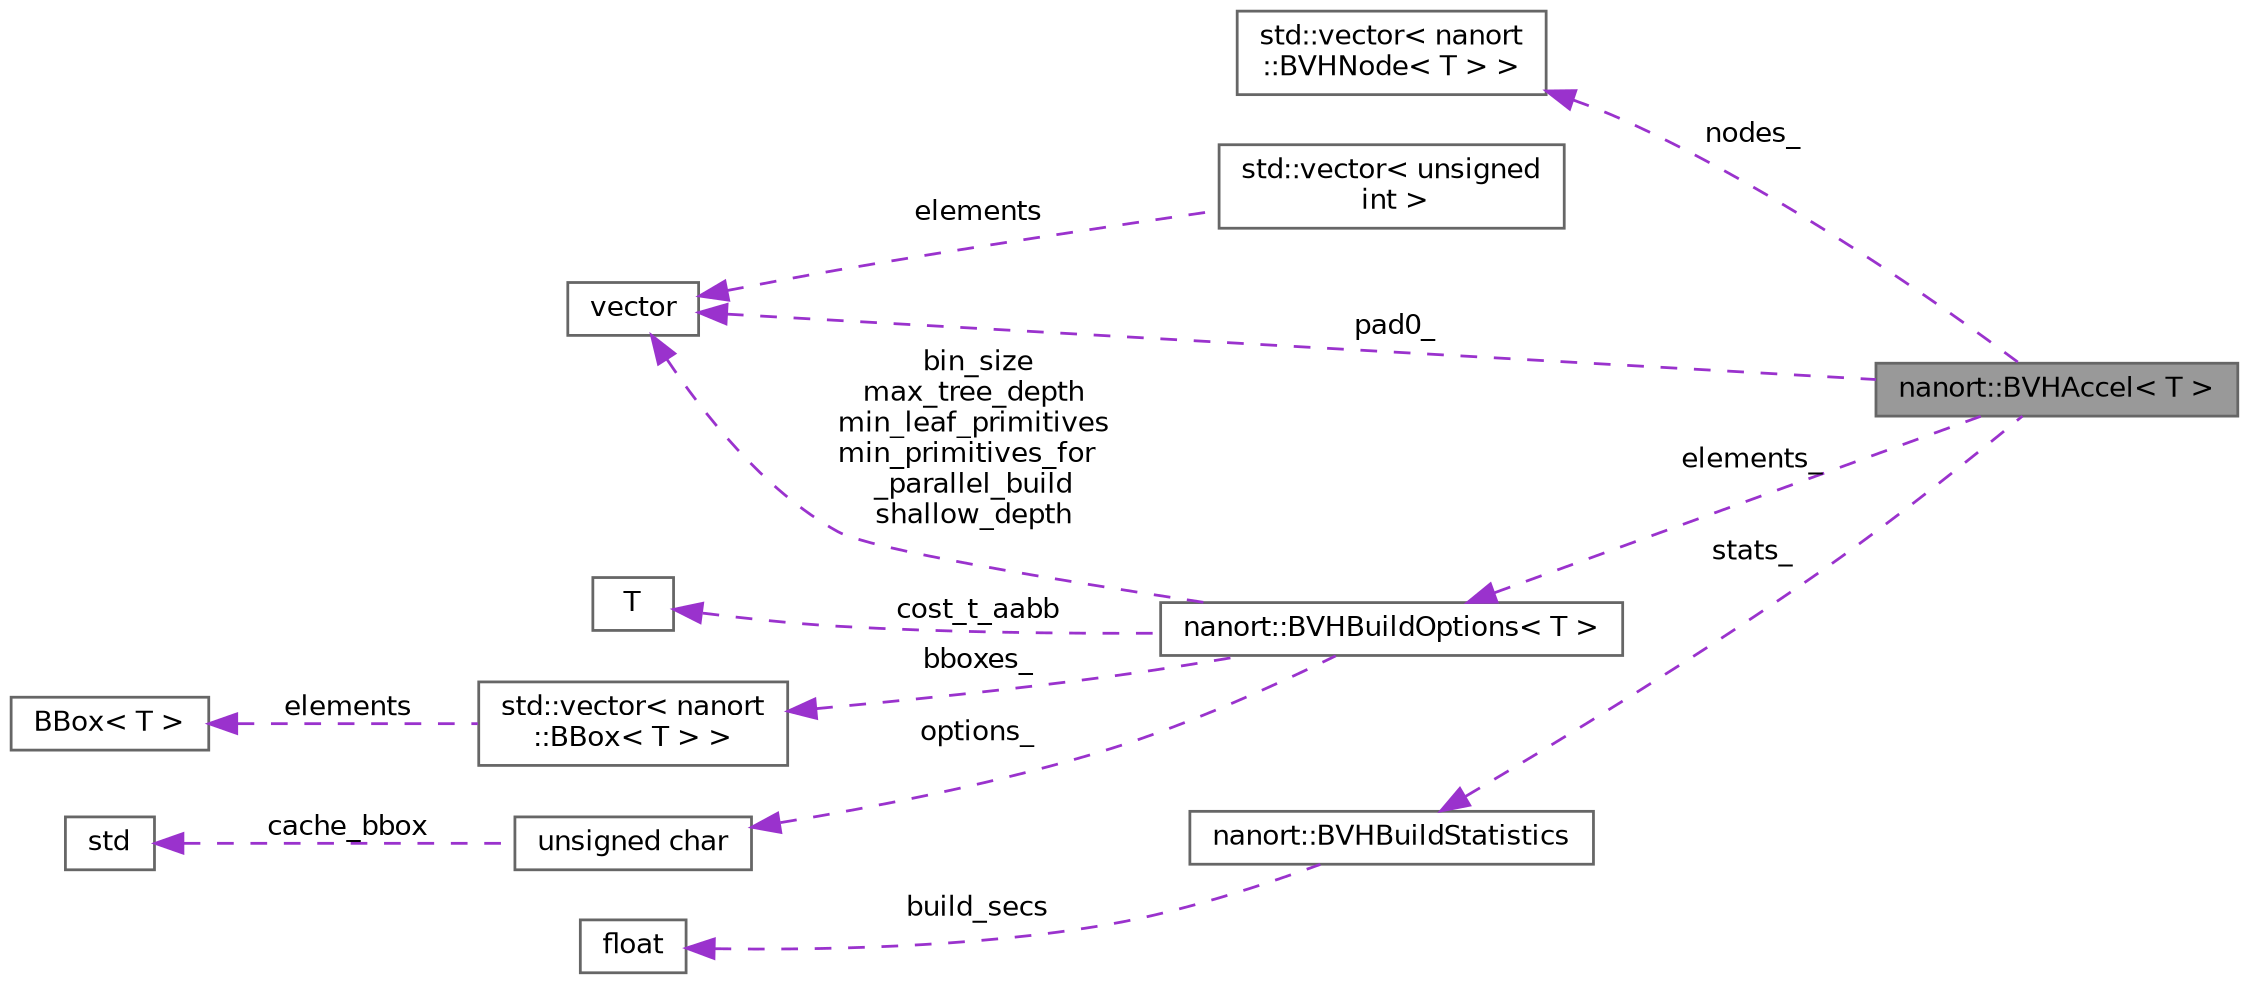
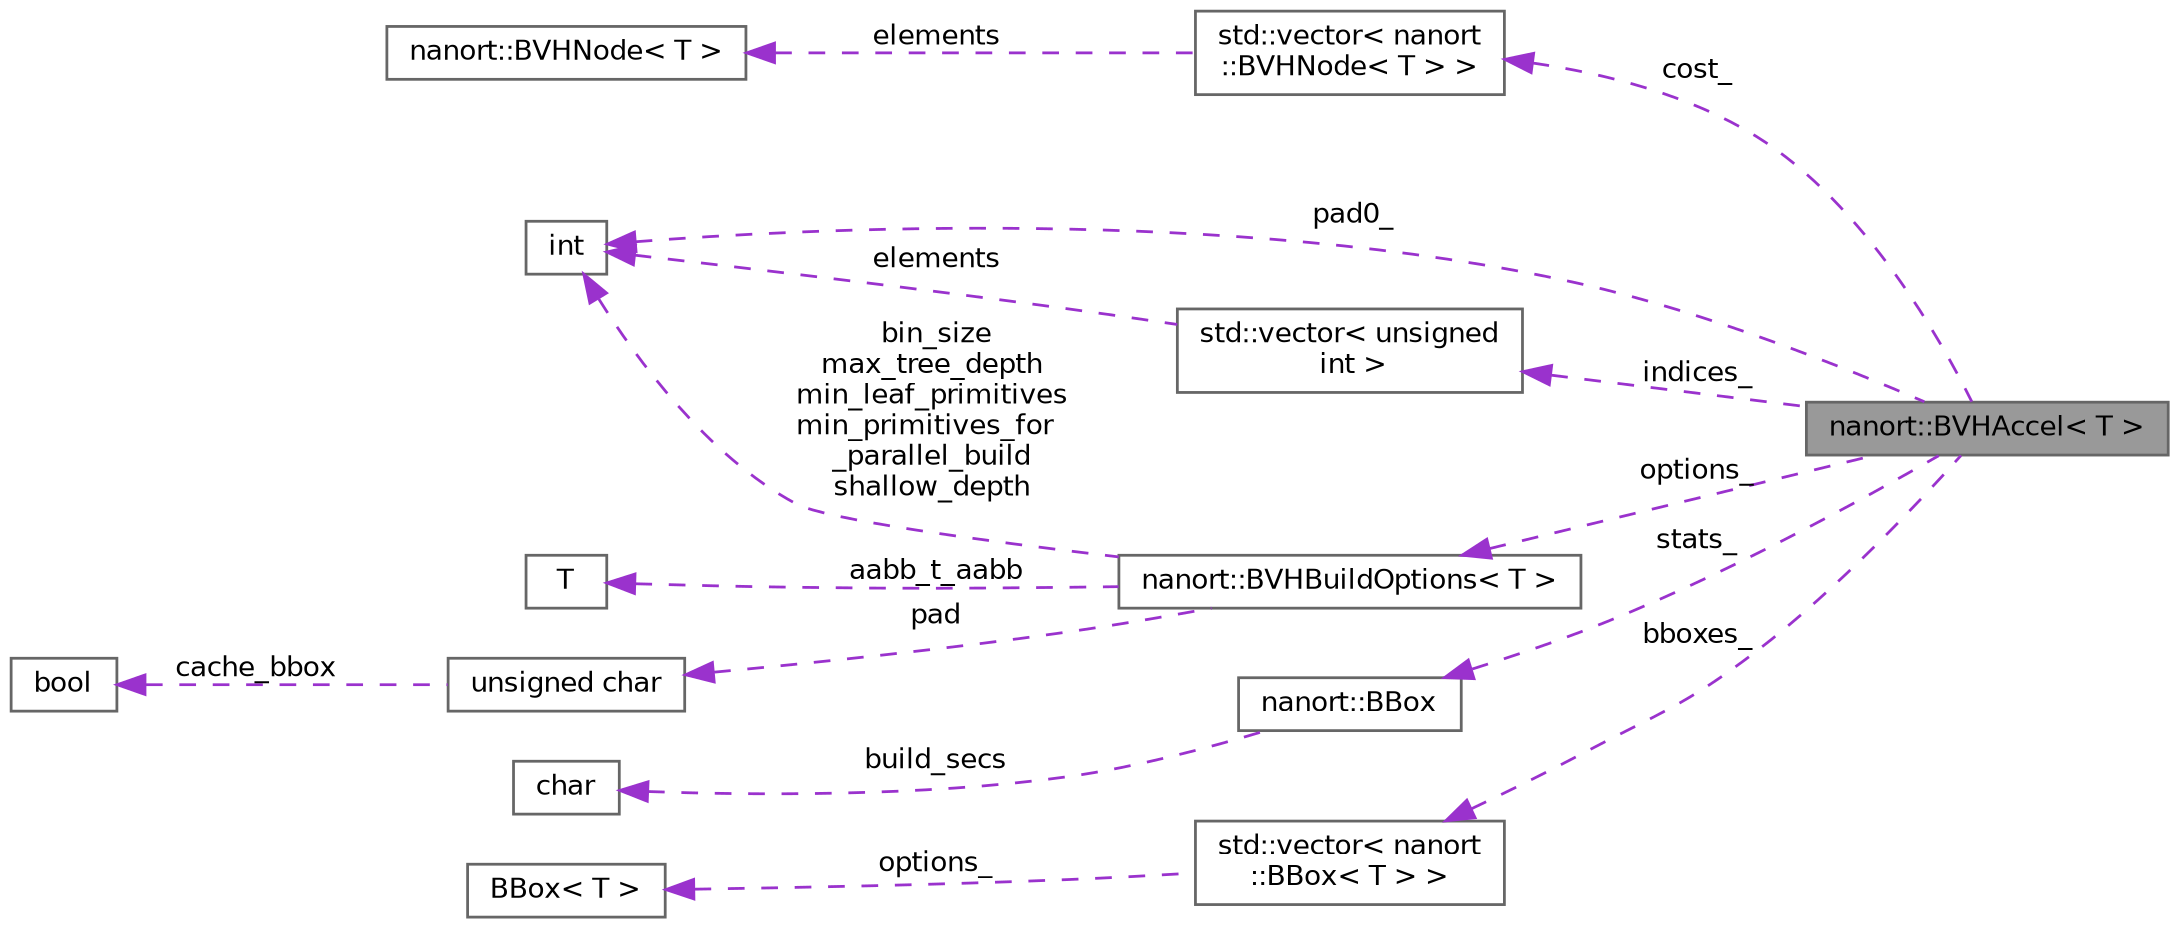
none -> (566, 53)
(1749, 135) -> (1694, 71)
(633, 309) -> (566, 248)
none -> (1679, 391)
(1749, 461) -> (1694, 472)
(974, 611) -> (932, 572)
(1031, 686) -> (1739, 664)
(344, 708) -> (932, 864)
(974, 733) -> (932, 617)
(1392, 838) -> (1350, 704)
(110, 843) -> (64, 685)
(633, 946) -> (566, 788)
